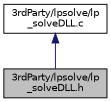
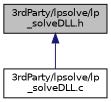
(55, 56) -> (55, 56)
